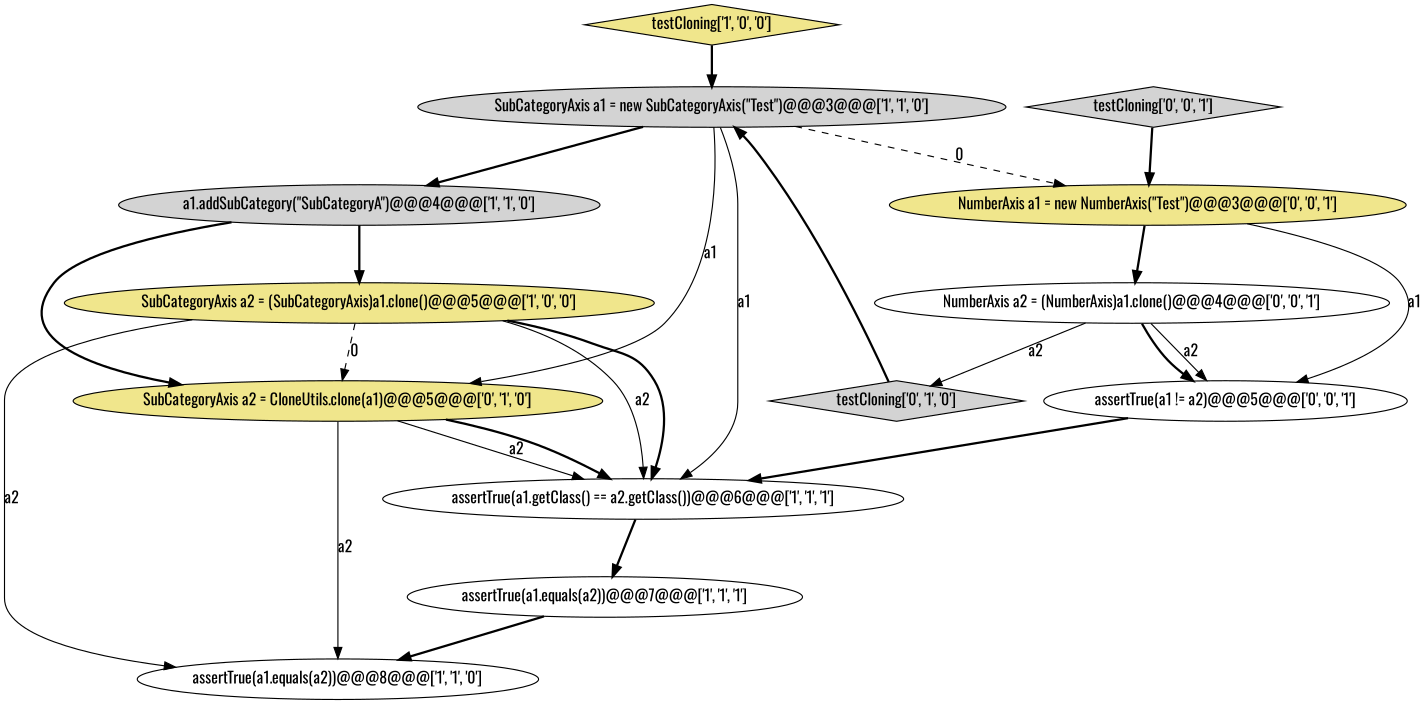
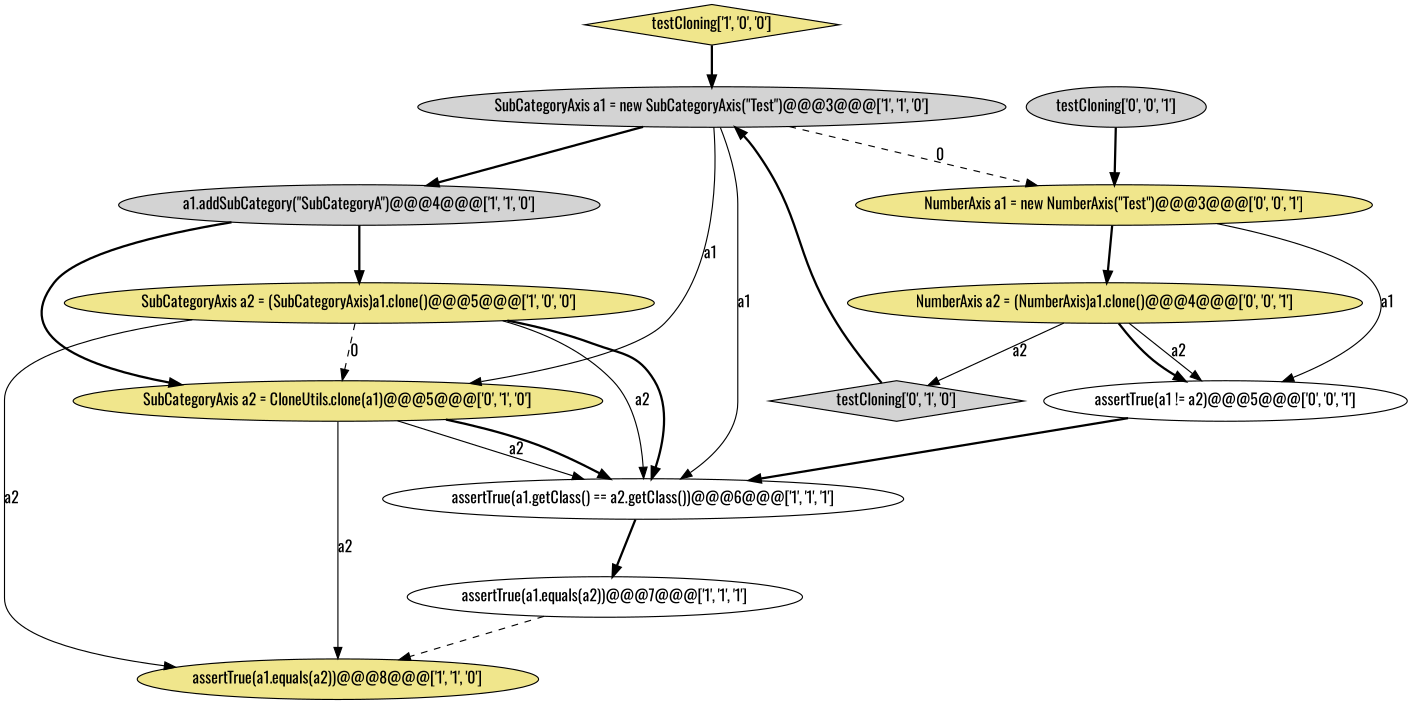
(1153, 107) -> (1116, 107)
(1132, 303) -> (1105, 303)
(477, 636) -> (477, 636)
(338, 679) -> (338, 679)
